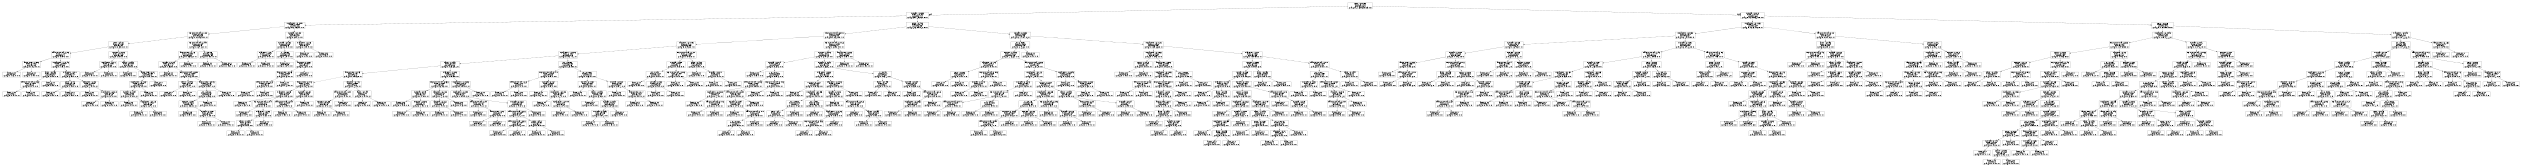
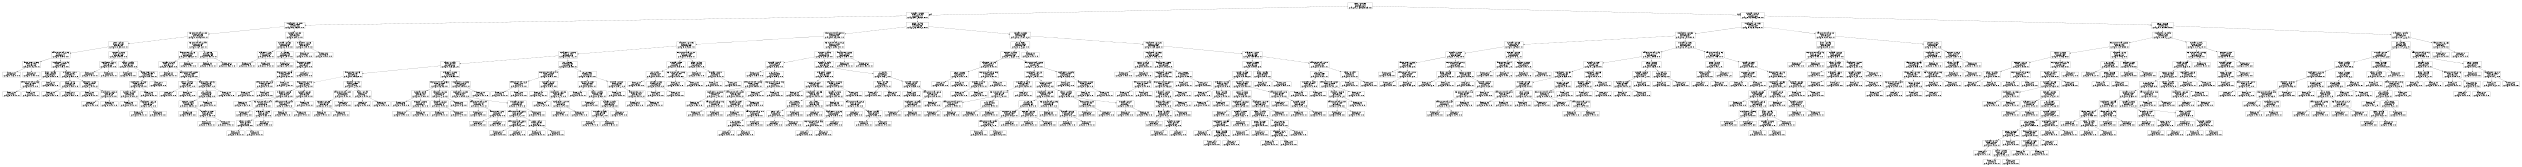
(1982, 153) -> (1982, 153)
